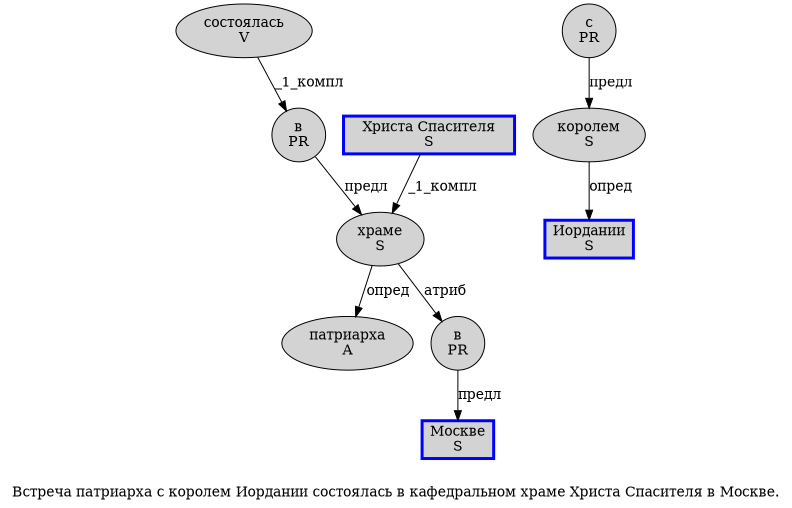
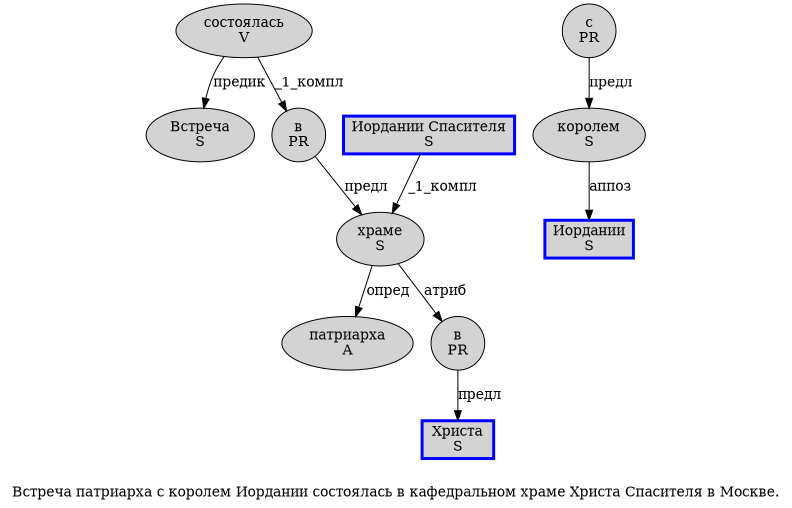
none -> (200, 135)
(429, 135) -> (429, 135)
(611, 187) -> (611, 187)
(458, 440) -> (458, 440)
